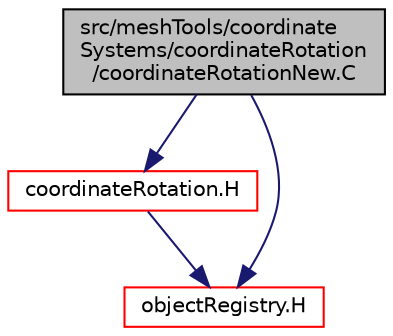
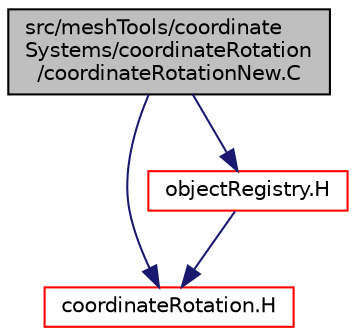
(172, 241) -> (214, 241)
